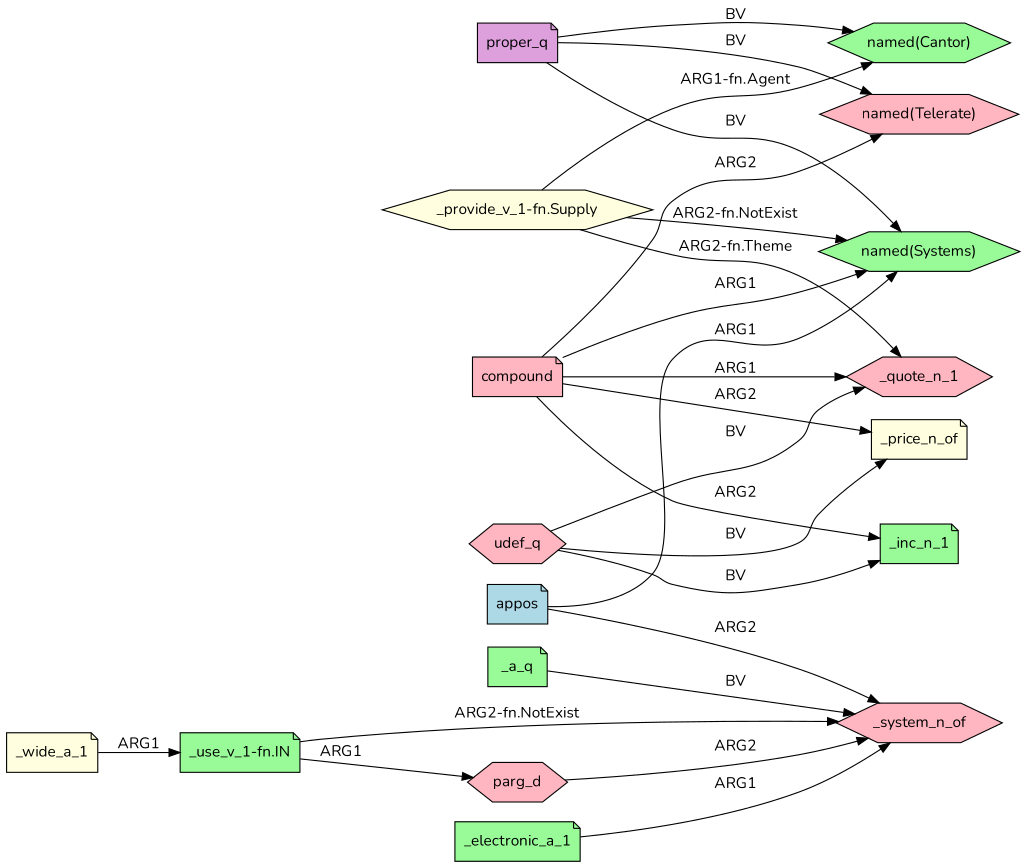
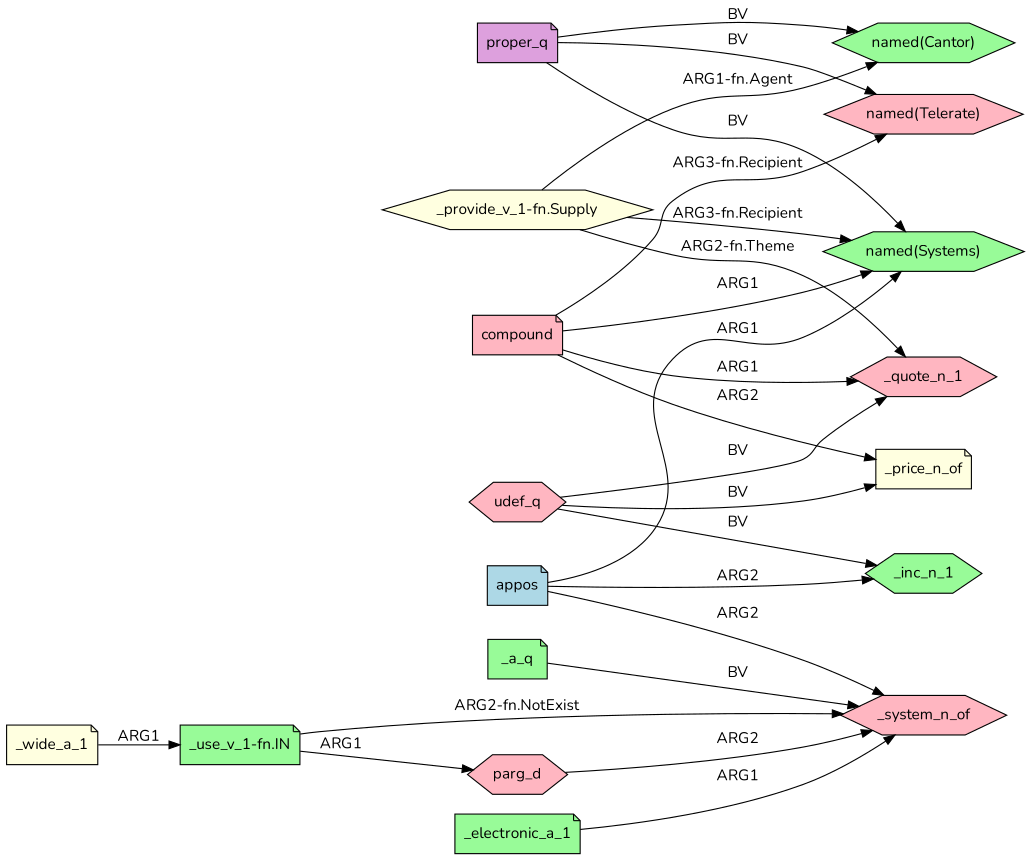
(736, 163) -> (738, 163)
(736, 214) -> (738, 214)
(686, 505) -> (705, 587)
(919, 544) -> (924, 573)
